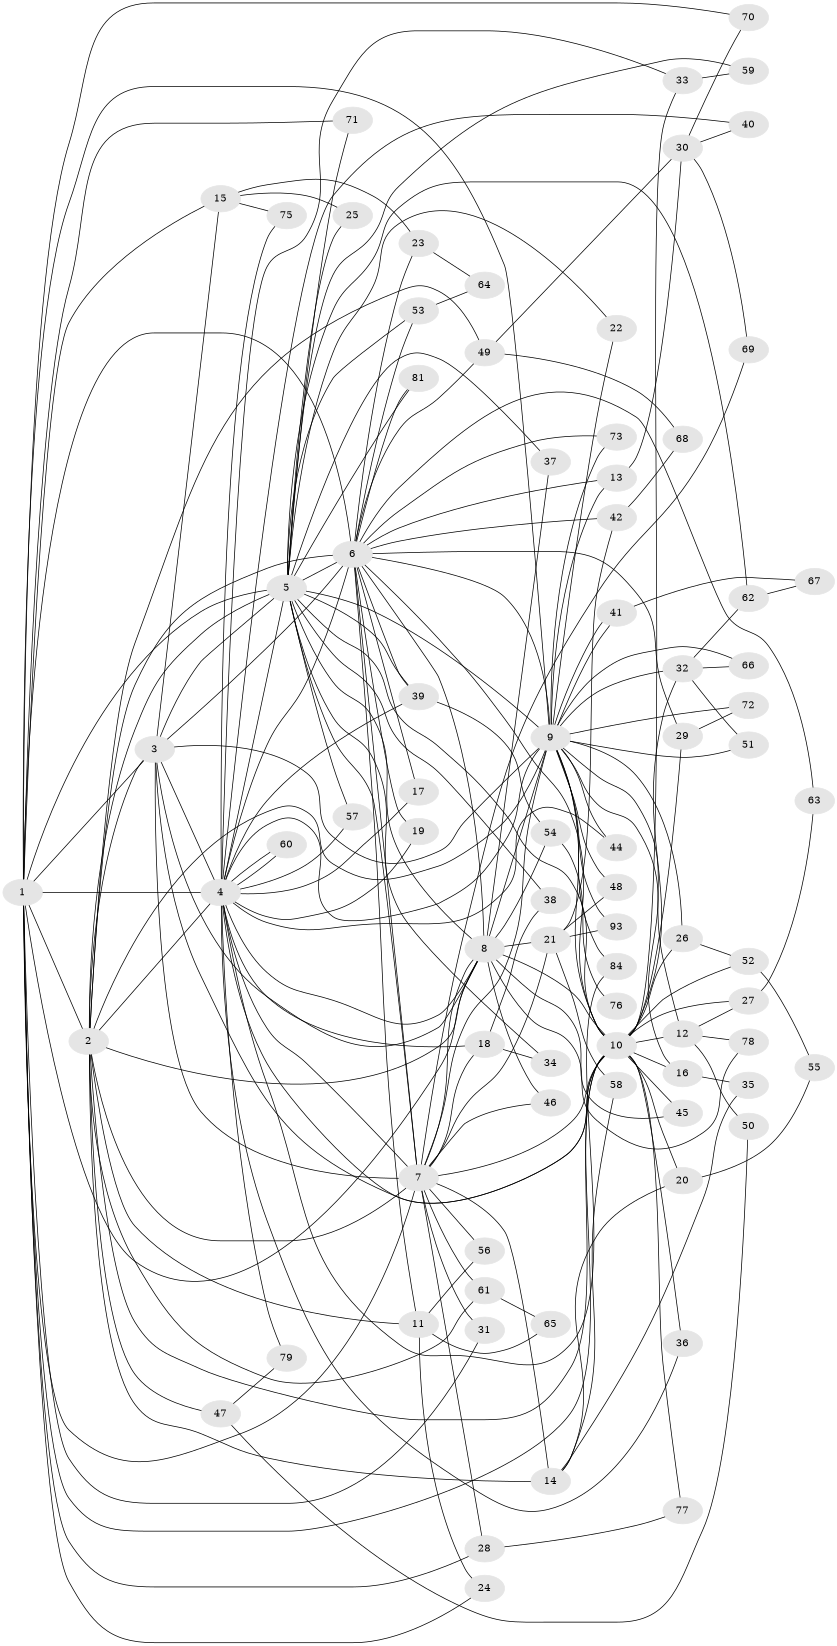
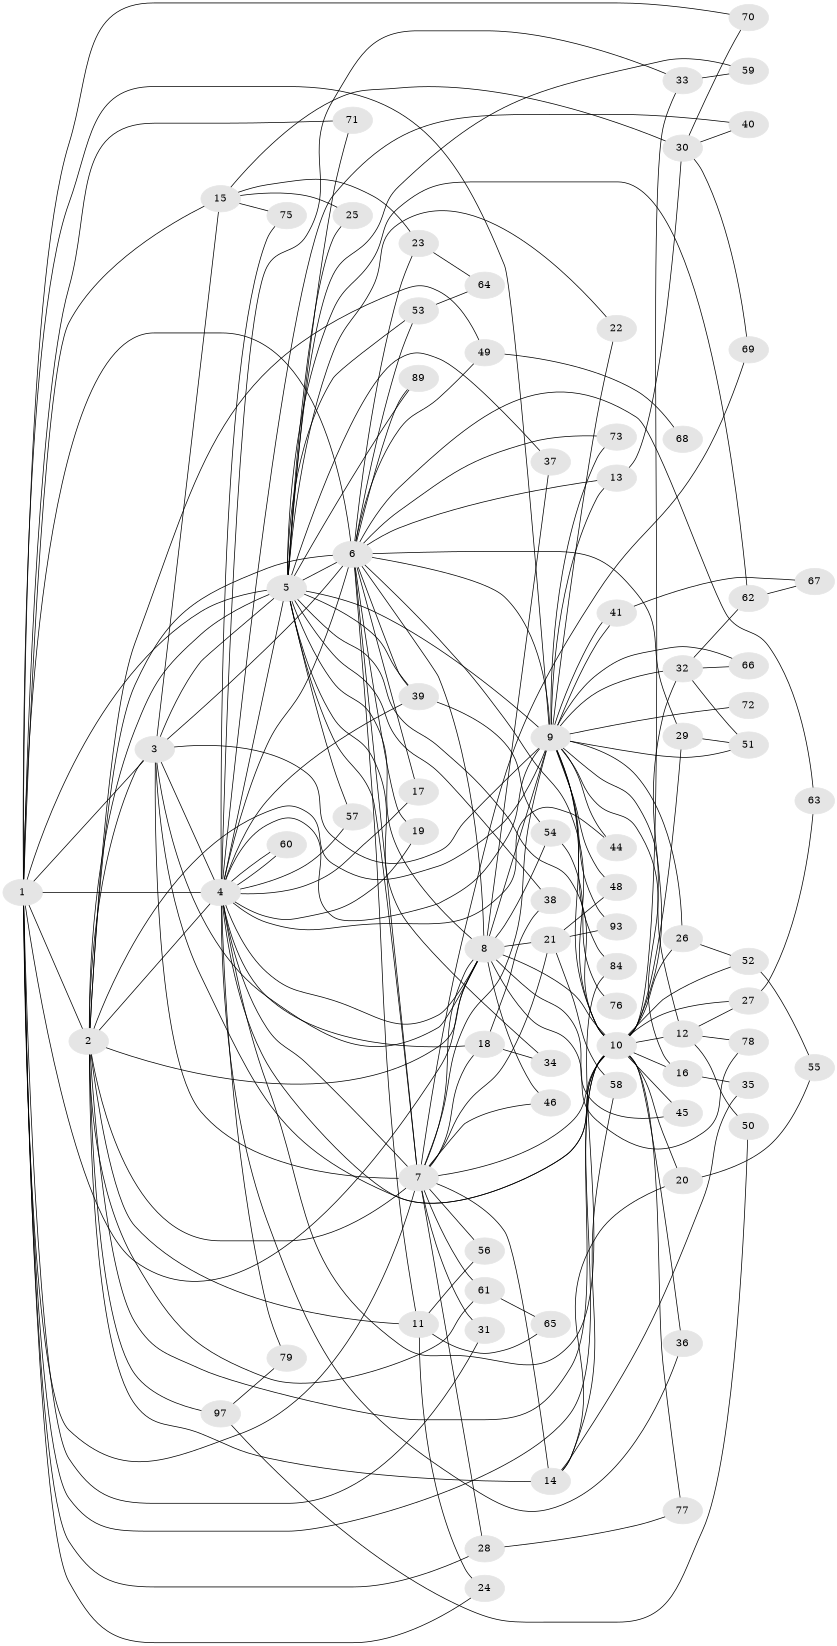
(584, 250) -> (435, 87)
(419, 378) -> (419, 378)
(617, 518) -> none
(716, 721) -> (716, 741)
(221, 1414) -> (221, 1414)
